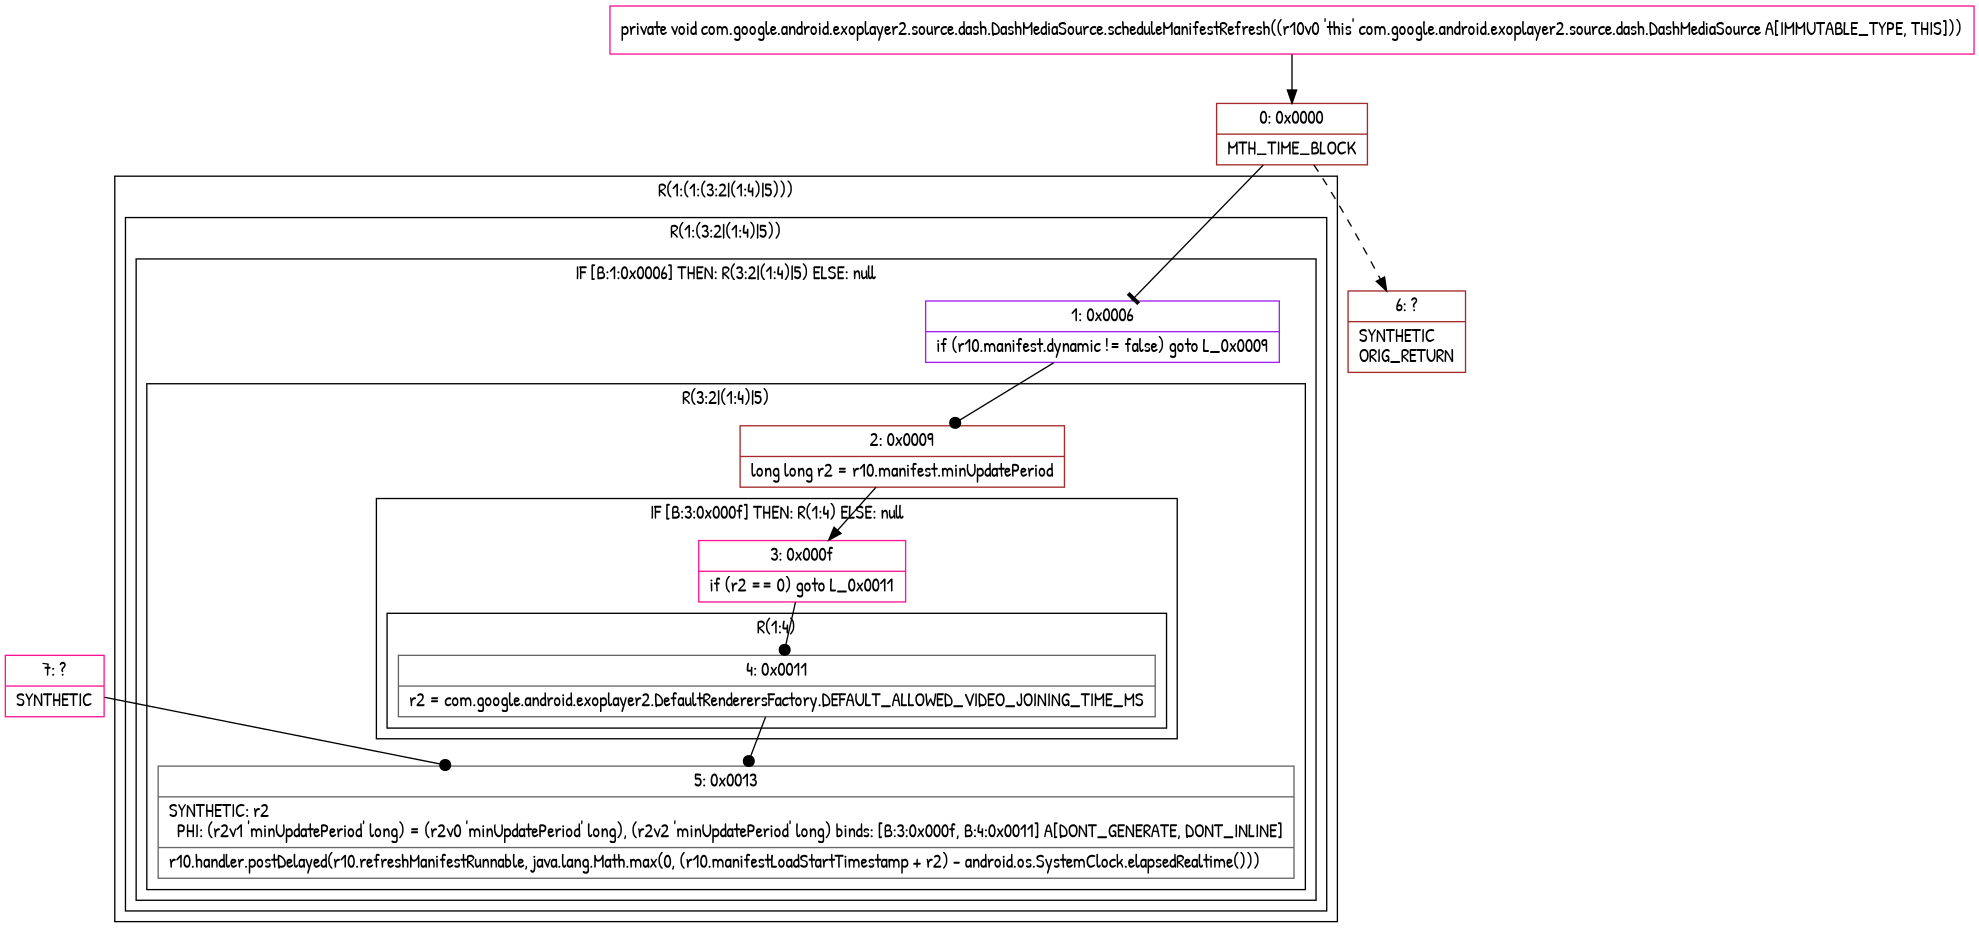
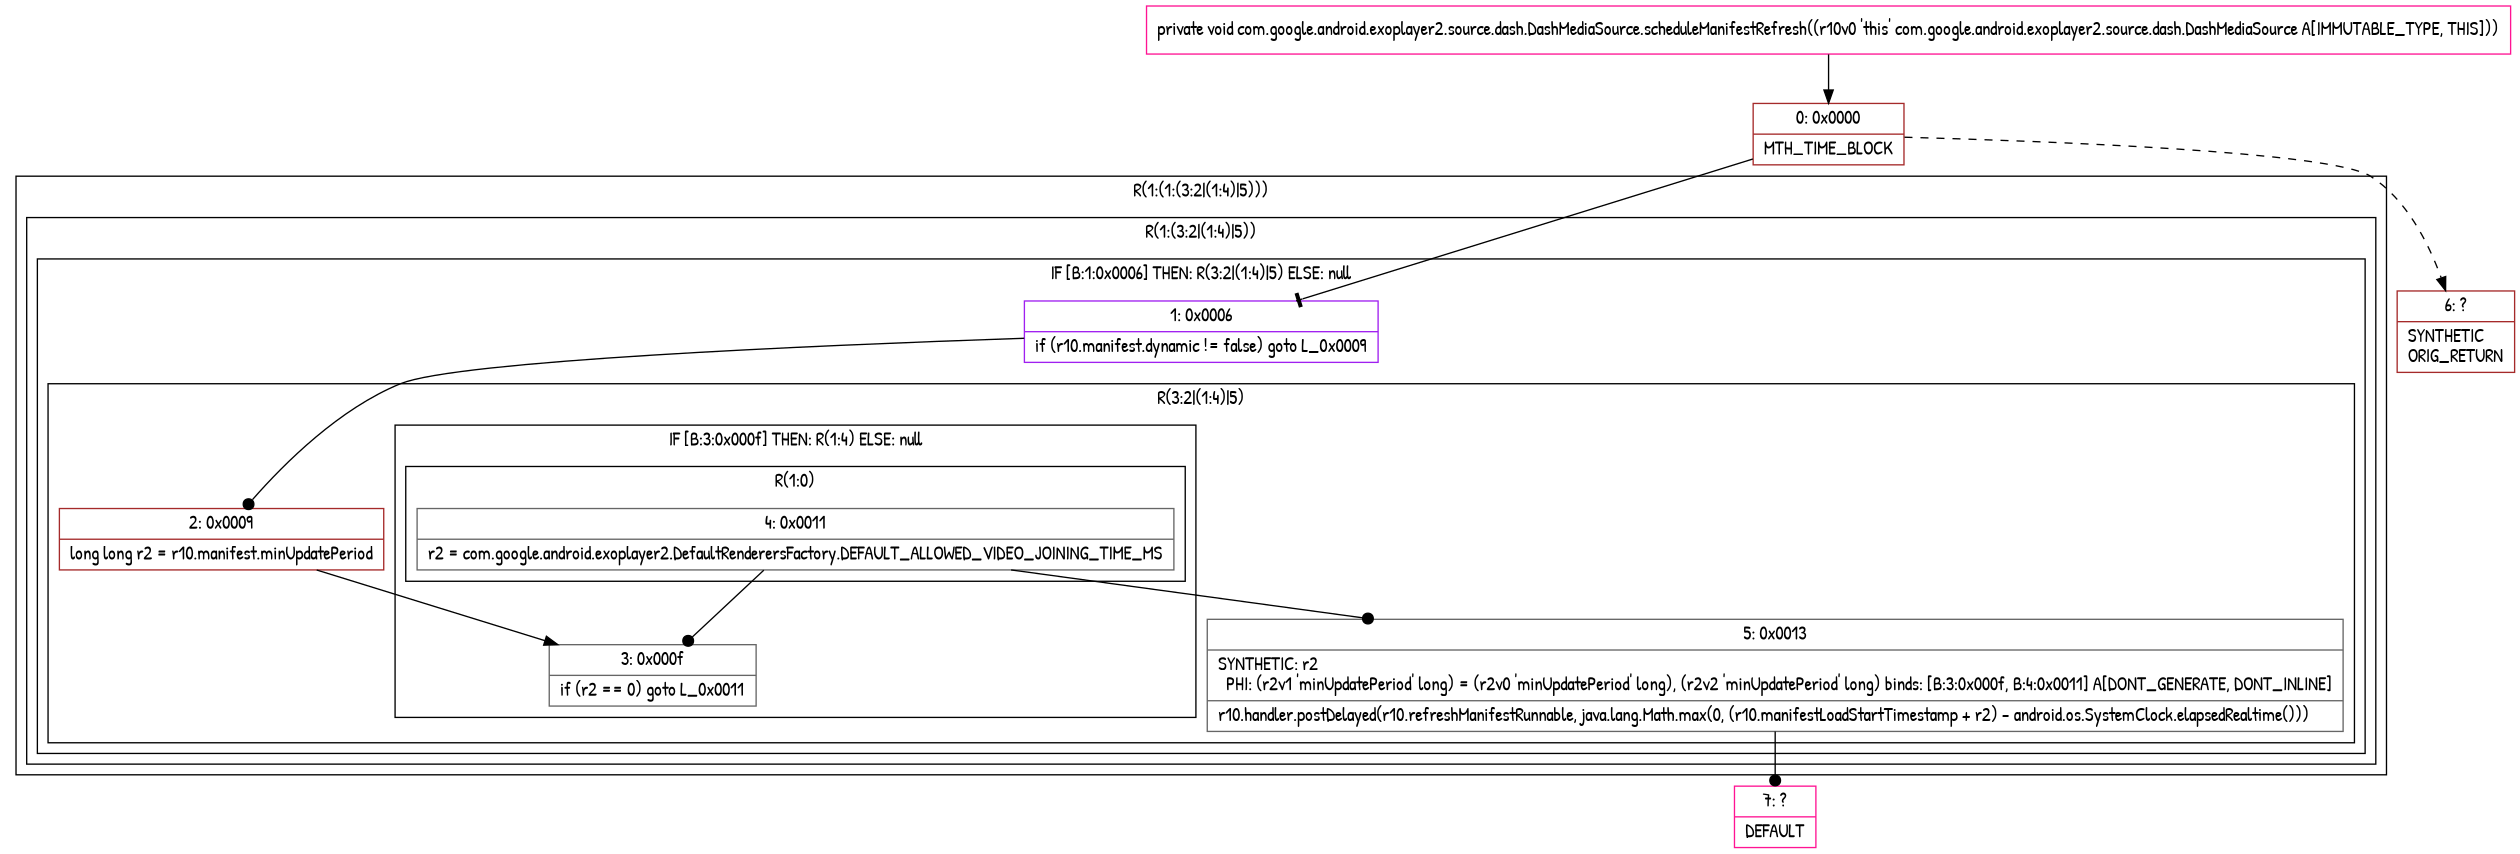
(802, 571) -> (653, 675)
(791, 623) -> (728, 604)
(777, 629) -> (795, 482)
(55, 701) -> (1775, 832)
(272, 731) -> (1775, 753)
